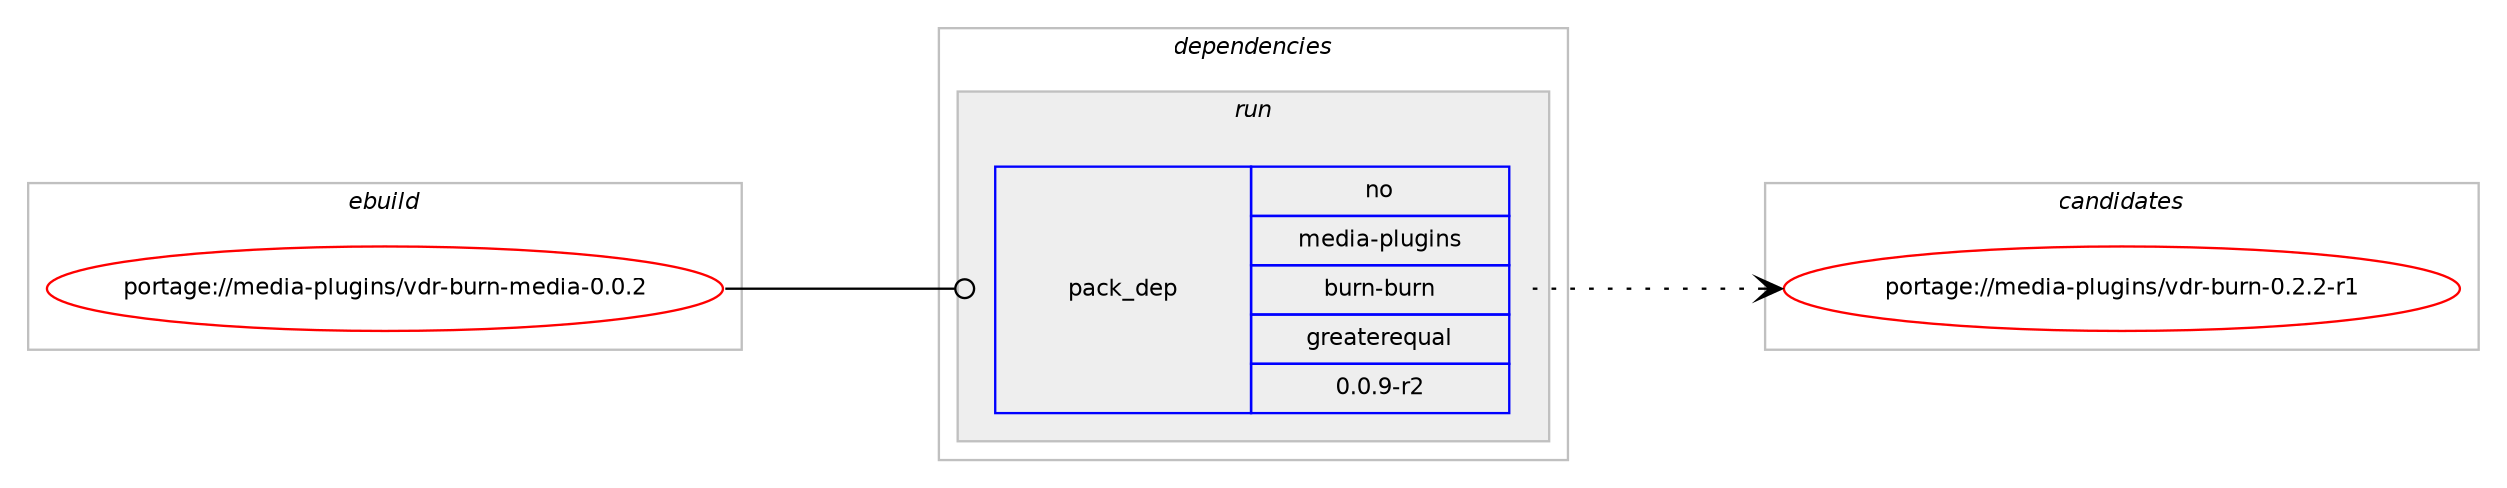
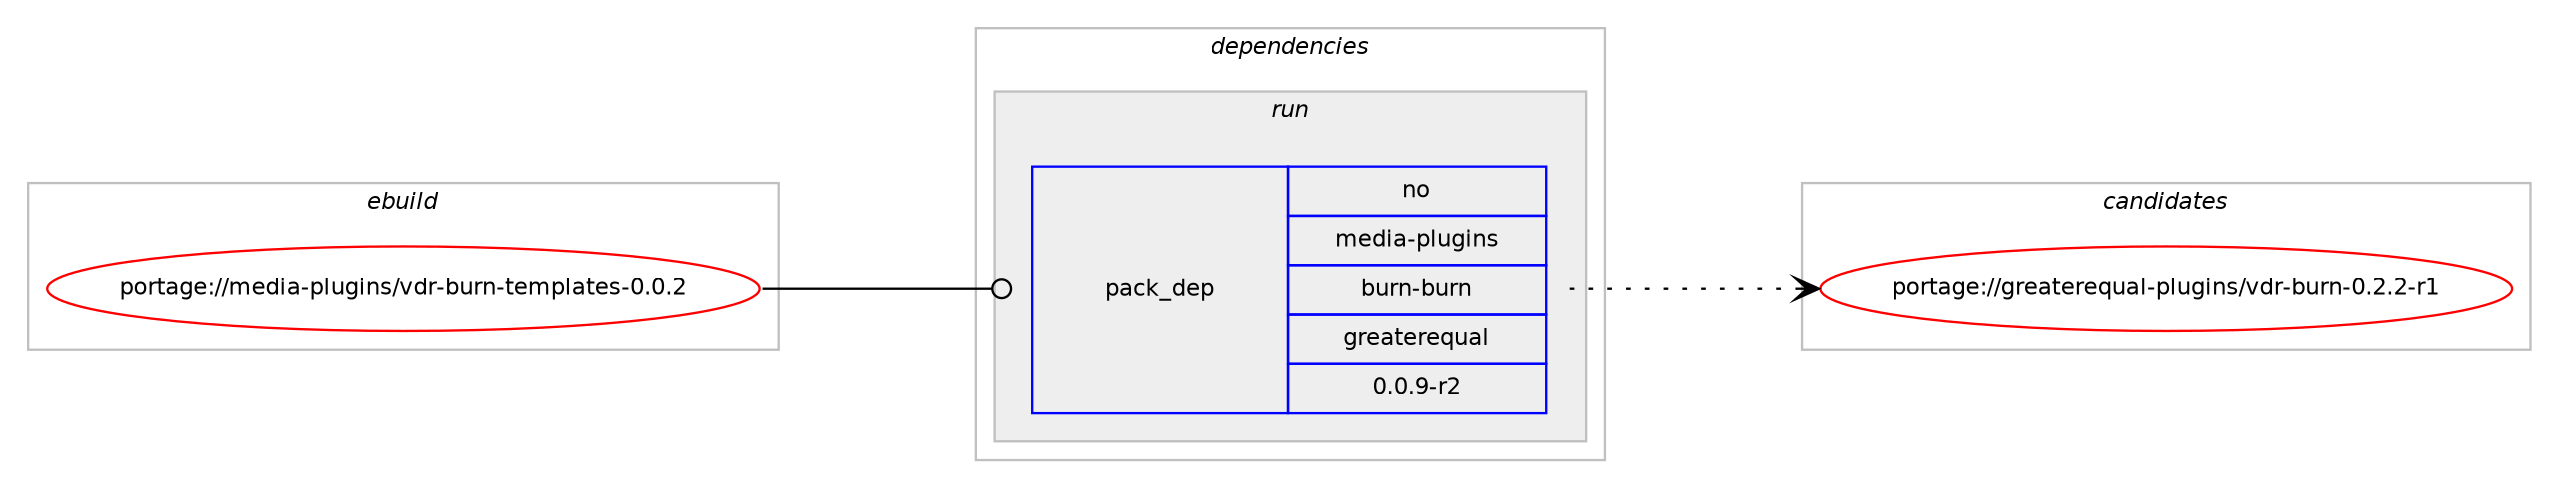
(385, 289) -> (403, 289)
(2122, 289) -> (2166, 289)
